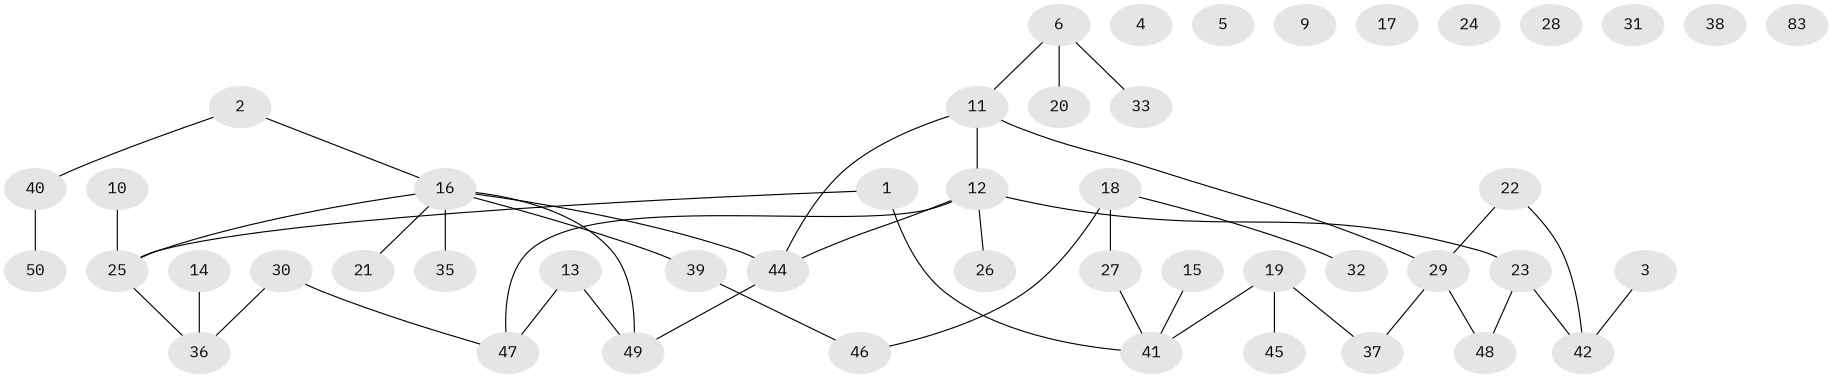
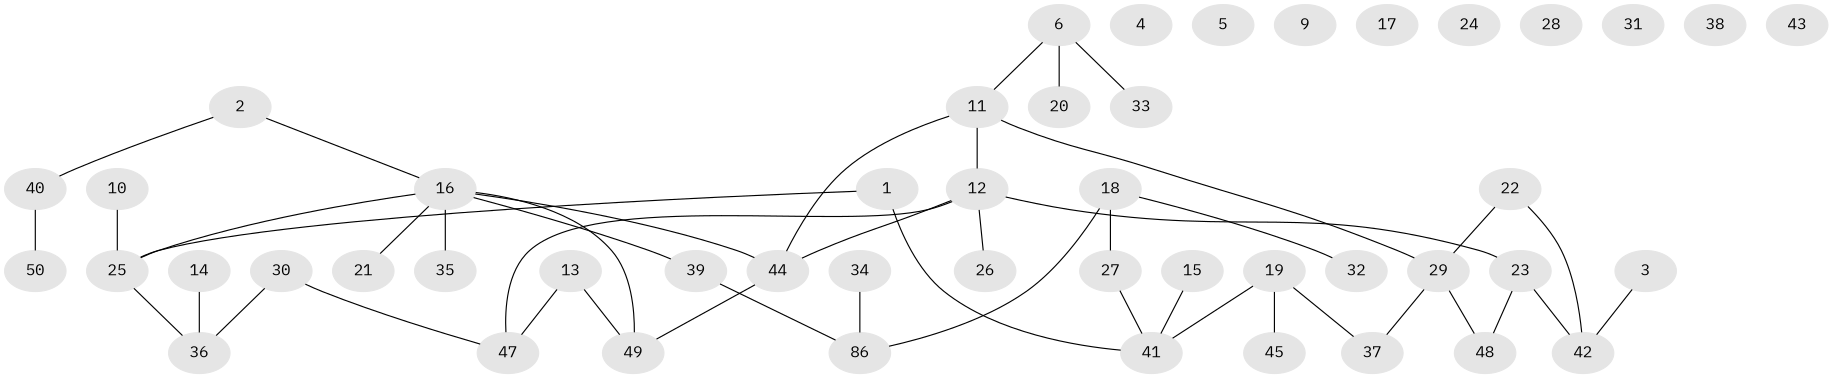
(1797, 25) -> (1797, 25)
none -> (860, 271)
(860, 353) -> (860, 353)
